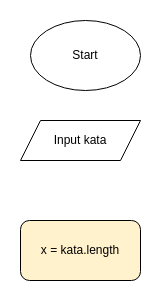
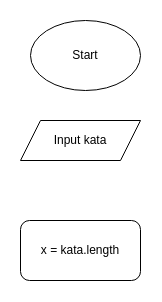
(81, 251) -> (81, 251)
